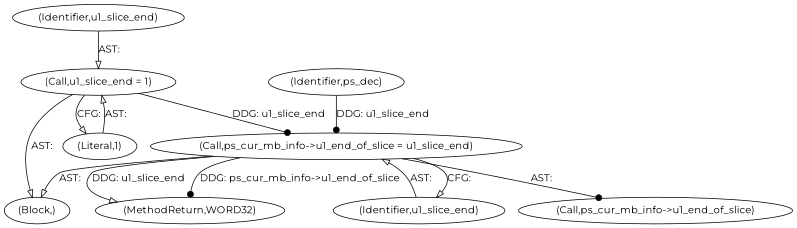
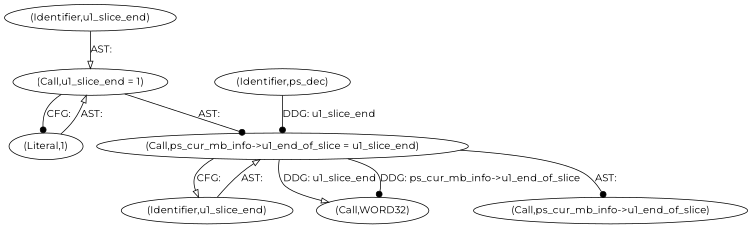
(76, 111) -> (47, 108)
(279, 114) -> (211, 114)
(37, 211) -> none
(190, 211) -> (373, 211)
